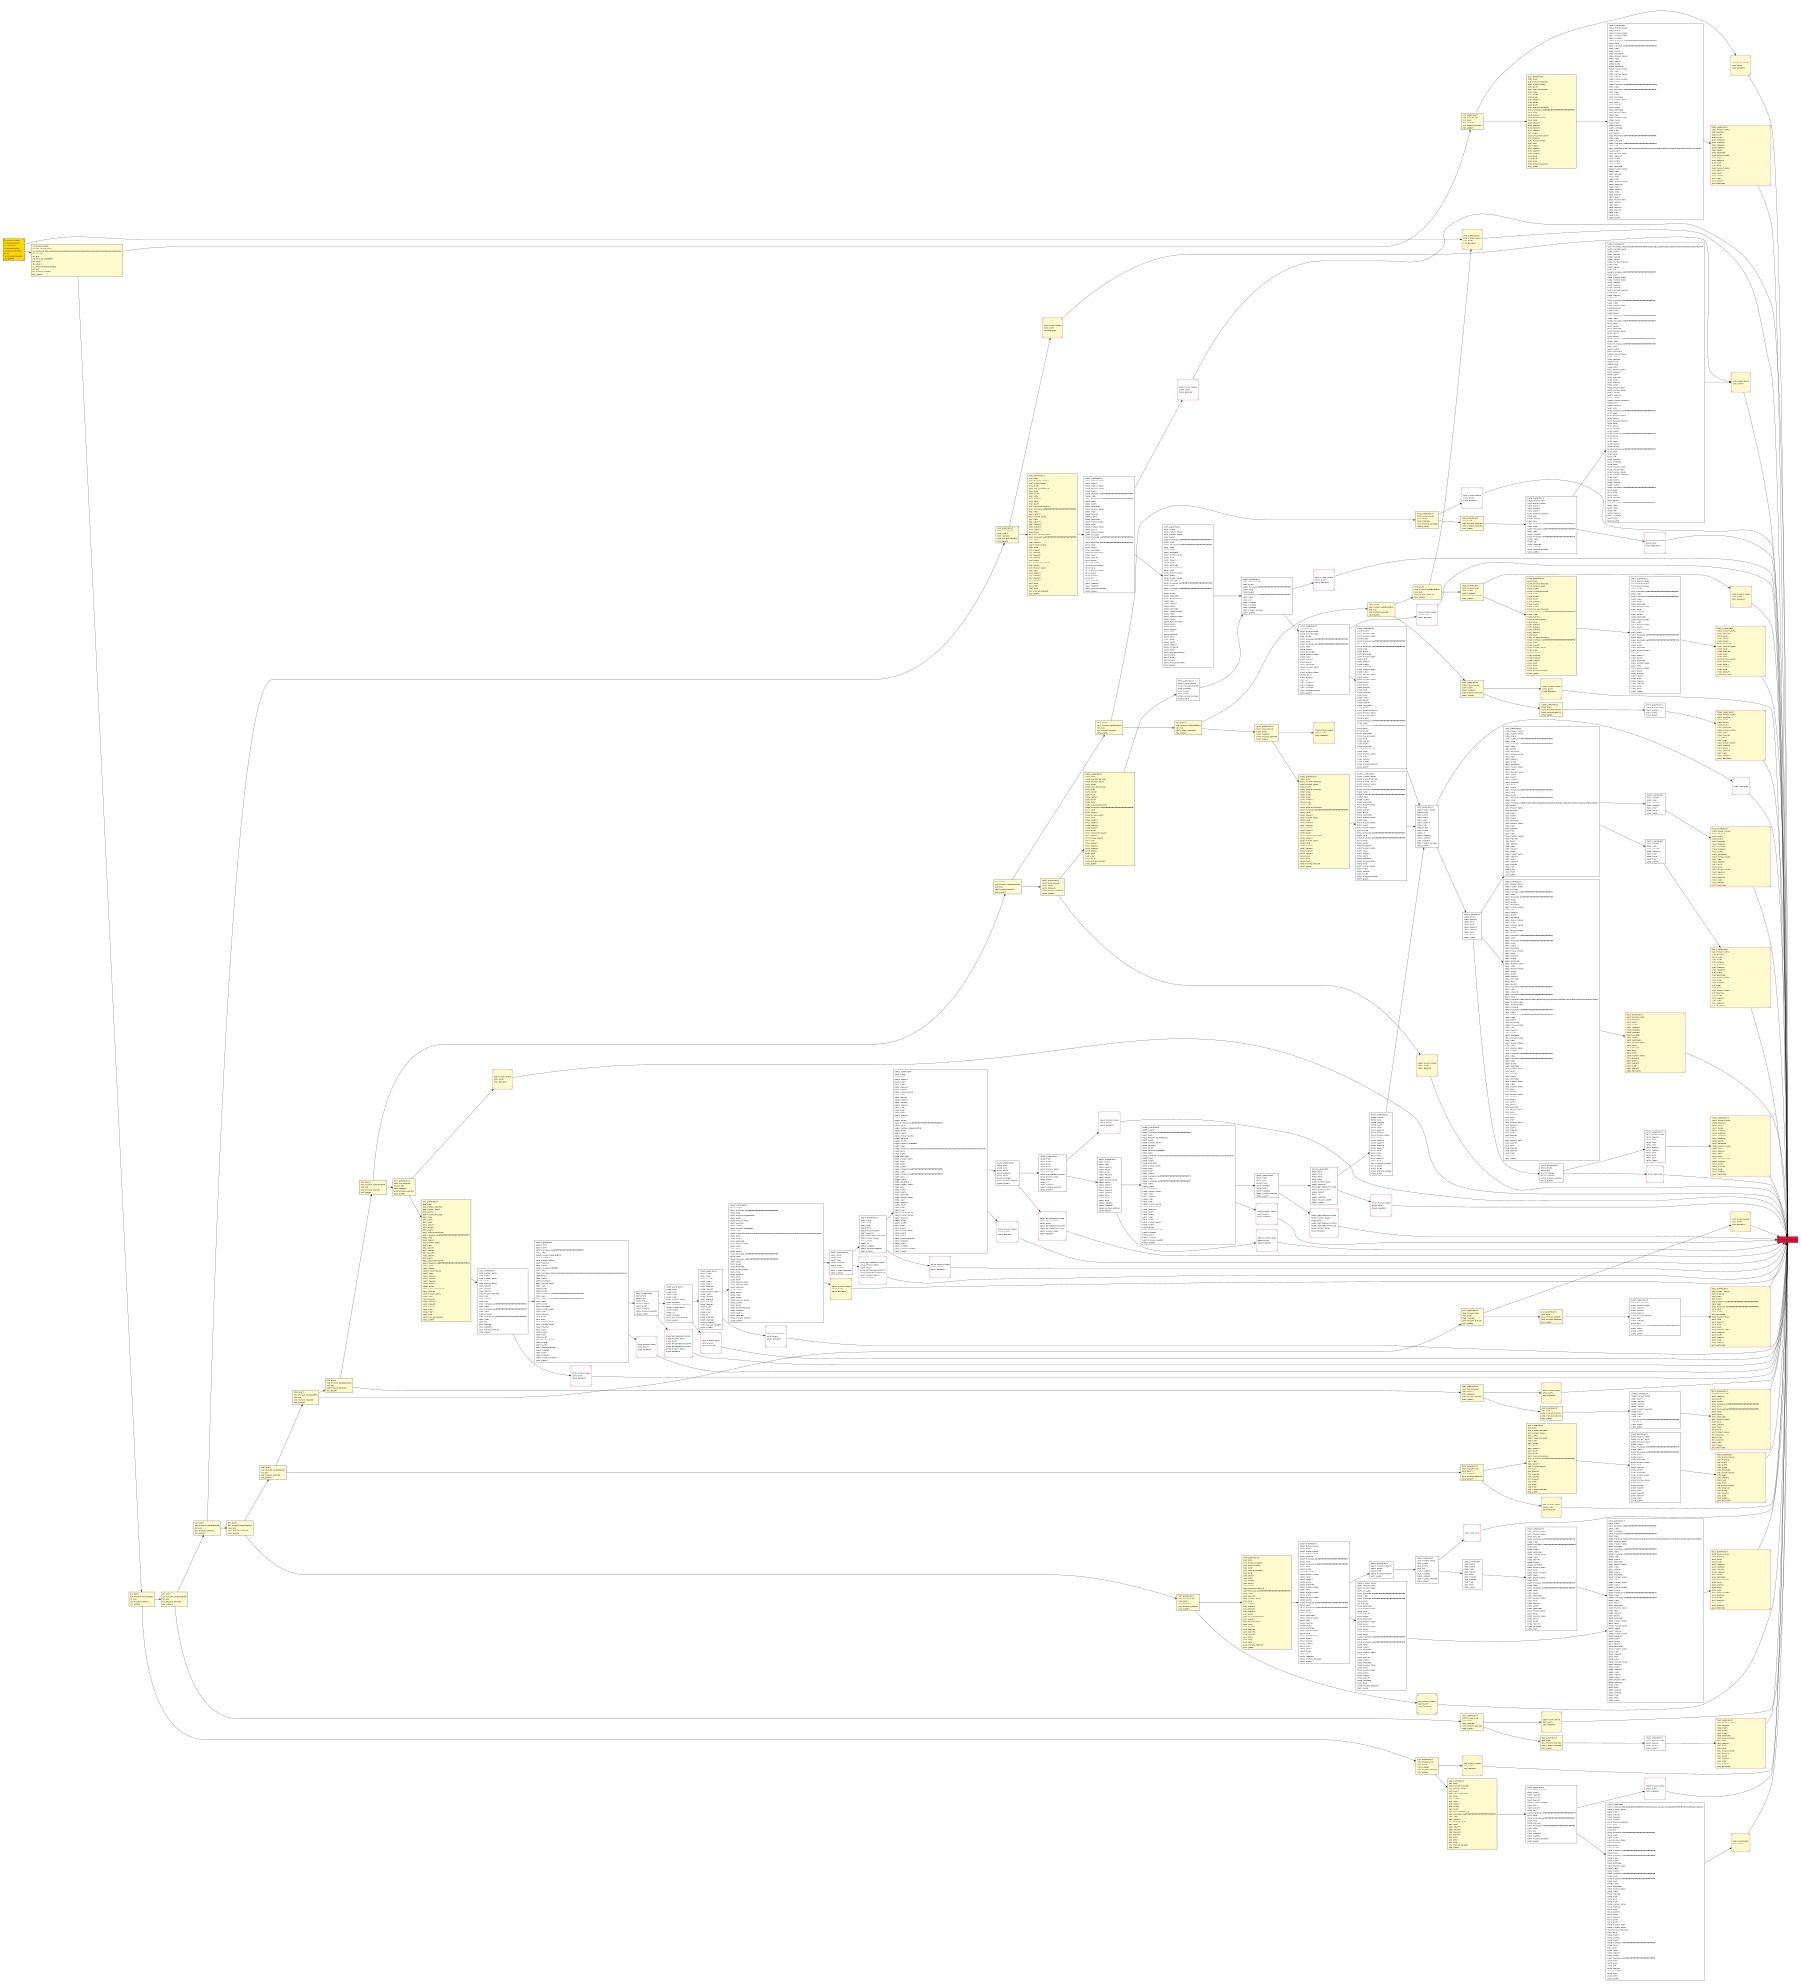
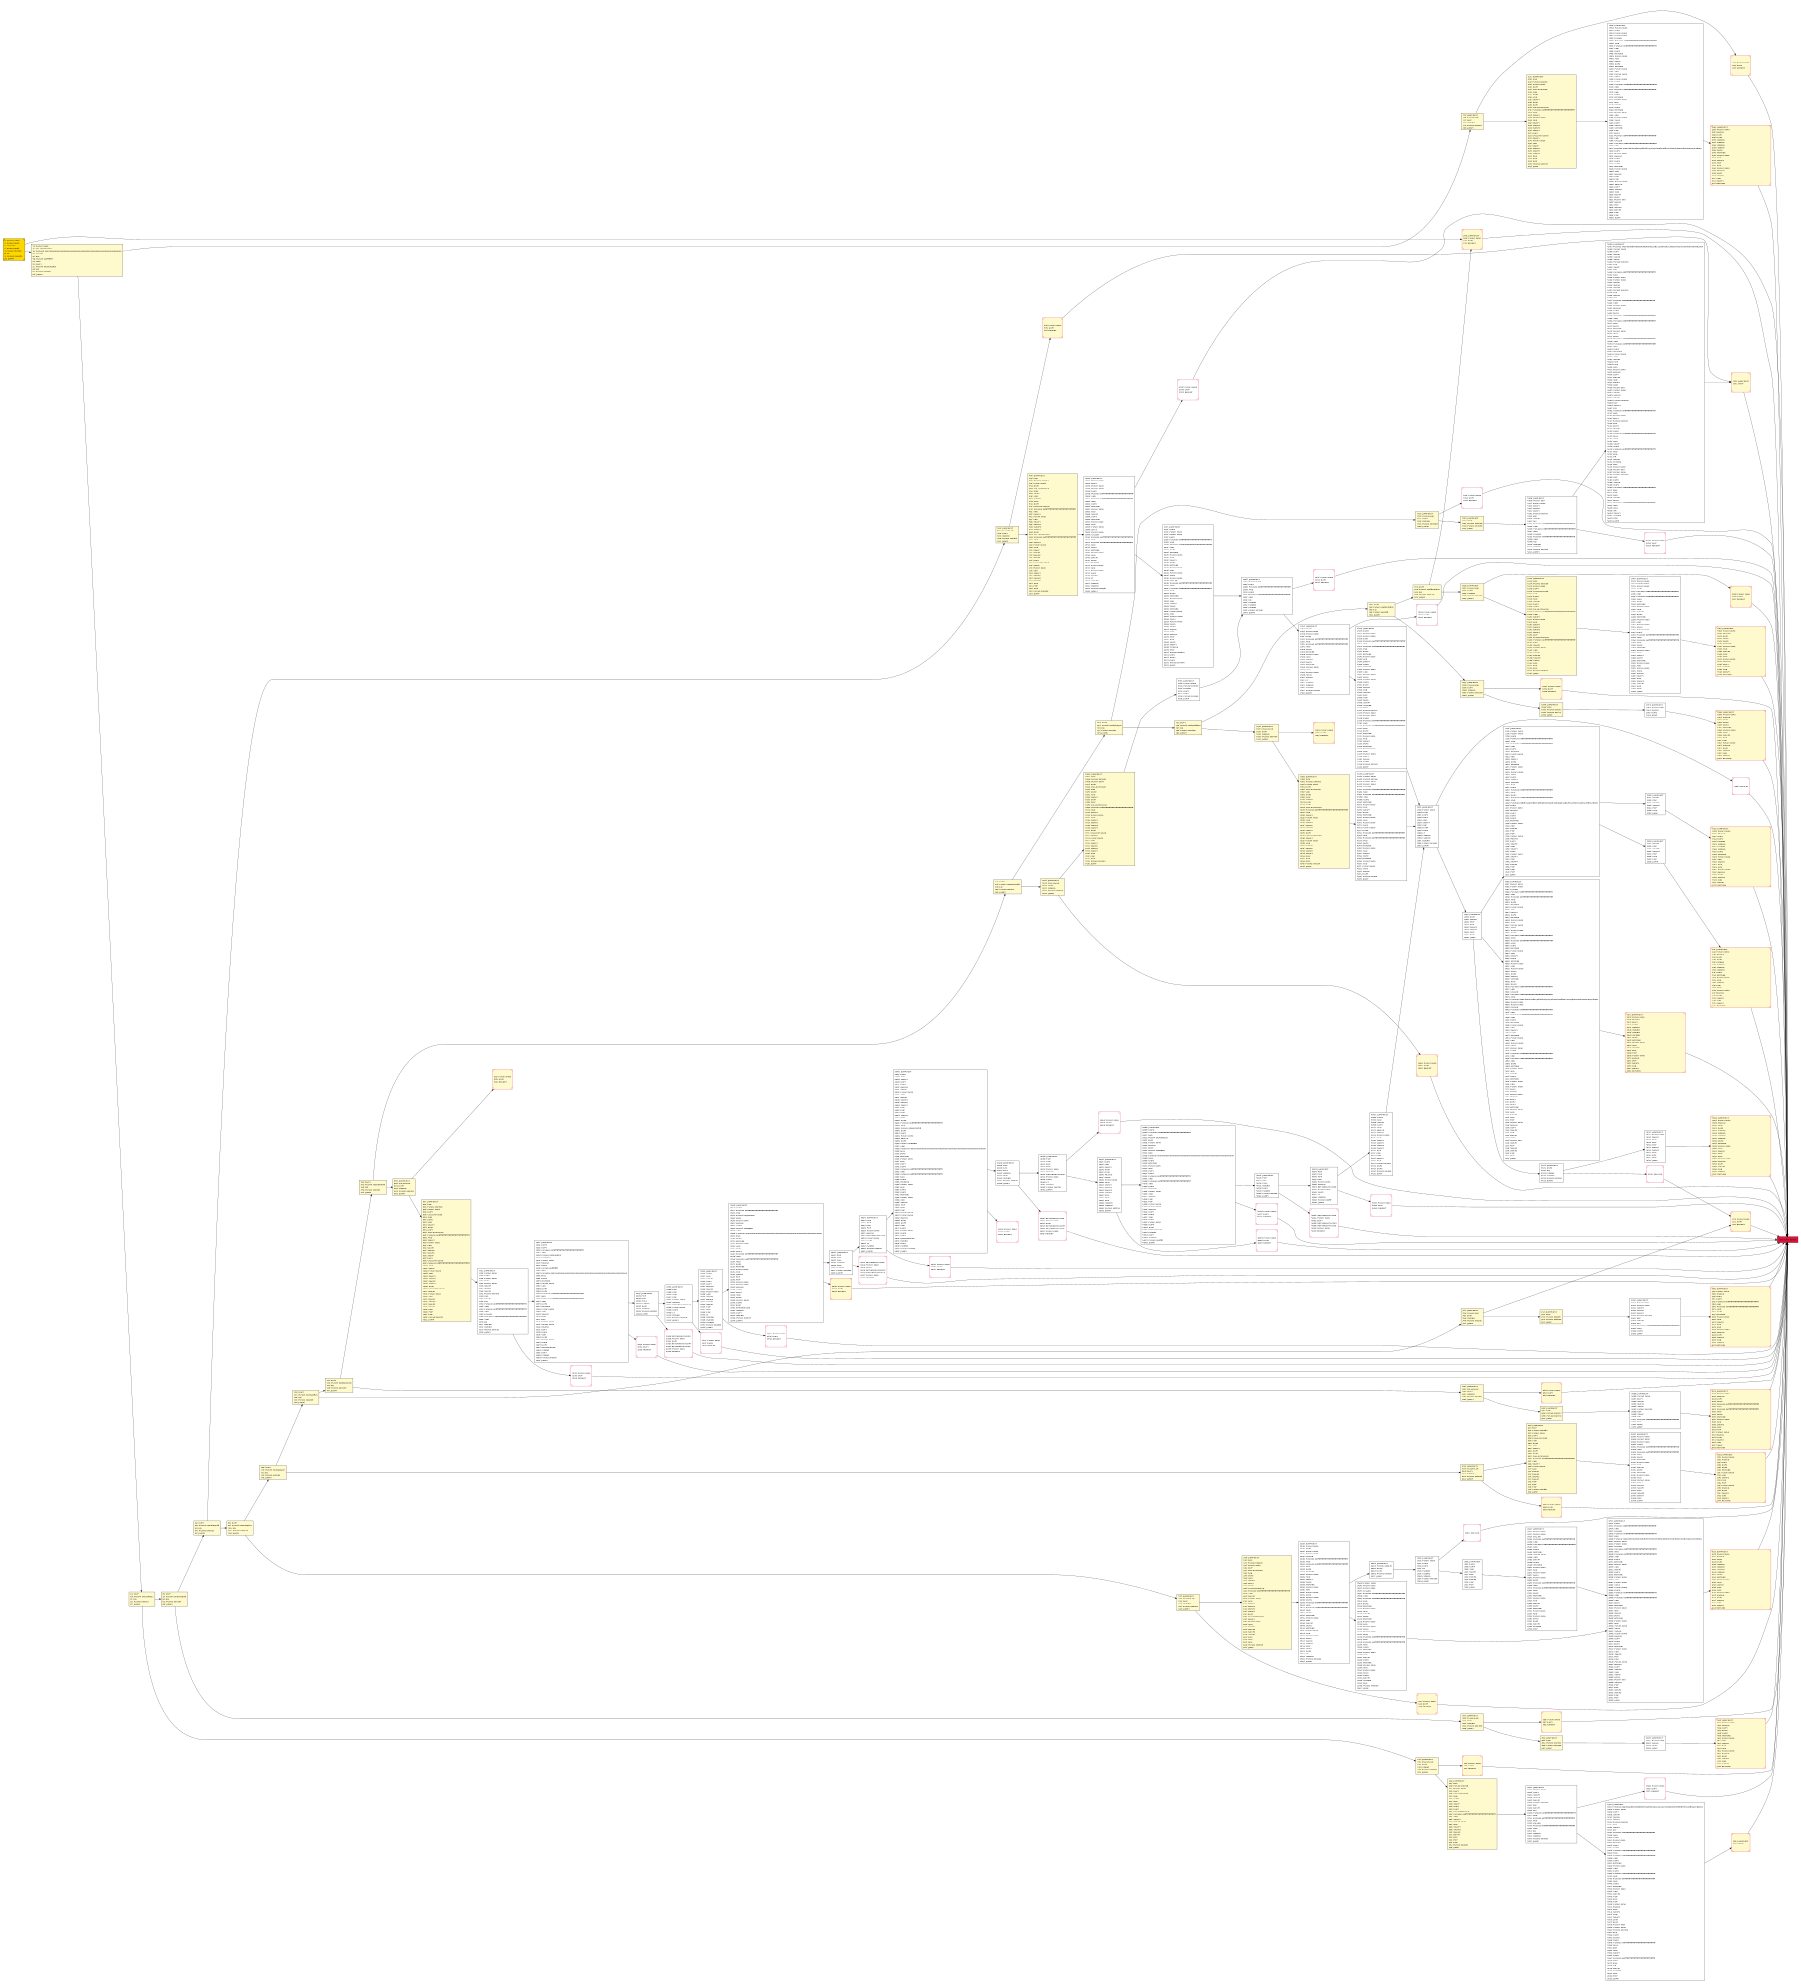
(1191, 1040) -> none
(1744, 1181) -> (1695, 1196)
(1402, 1262) -> none
(1427, 1704) -> (1427, 1704)
